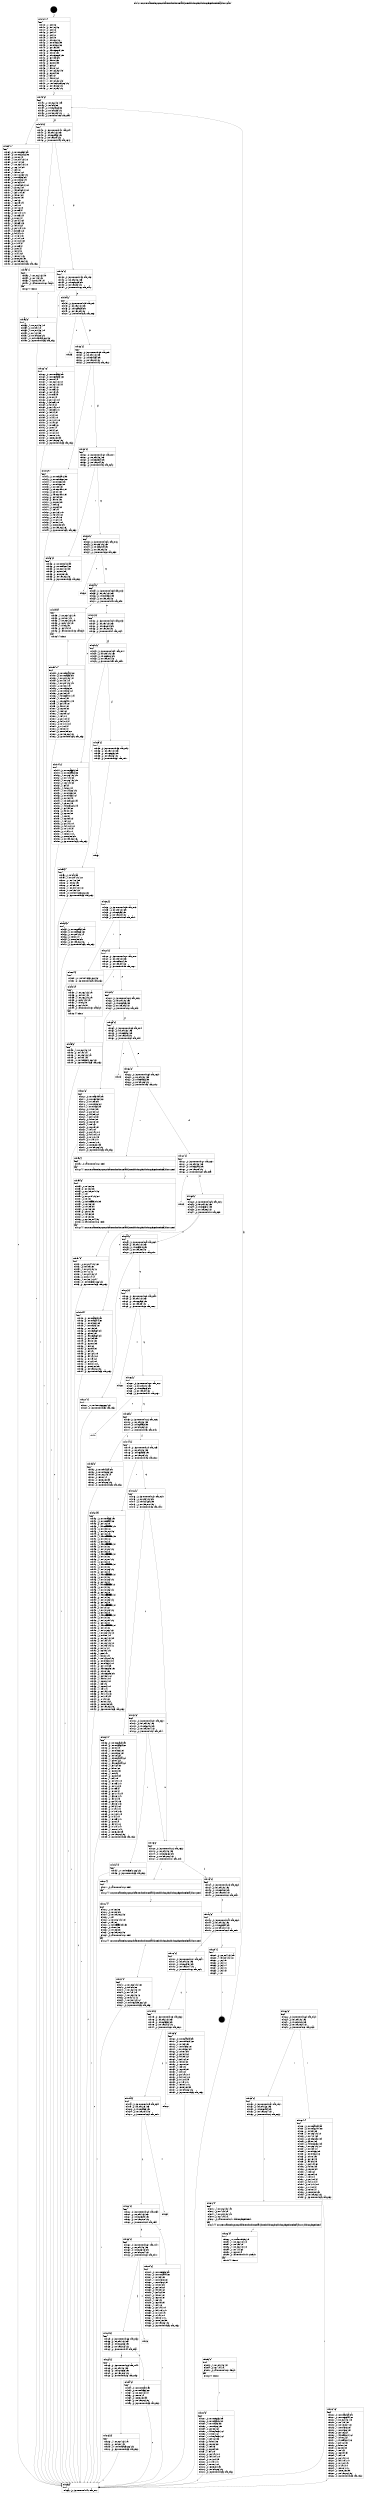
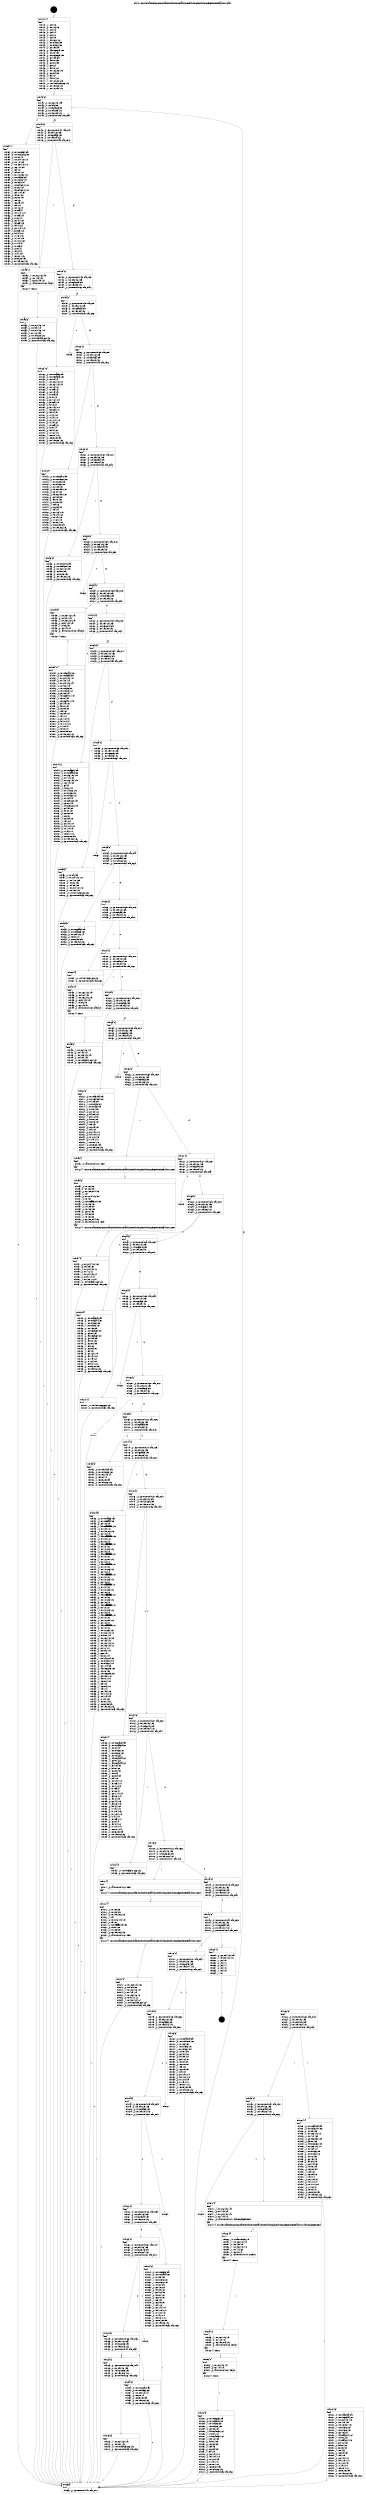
none -> (119, 856)
(164, 1674) -> (147, 1611)
(87, 1984) -> (84, 1960)
none -> (201, 2214)
none -> (221, 2341)
